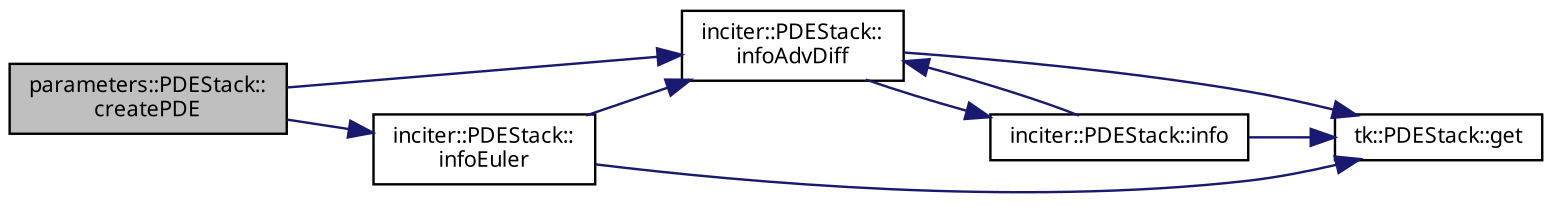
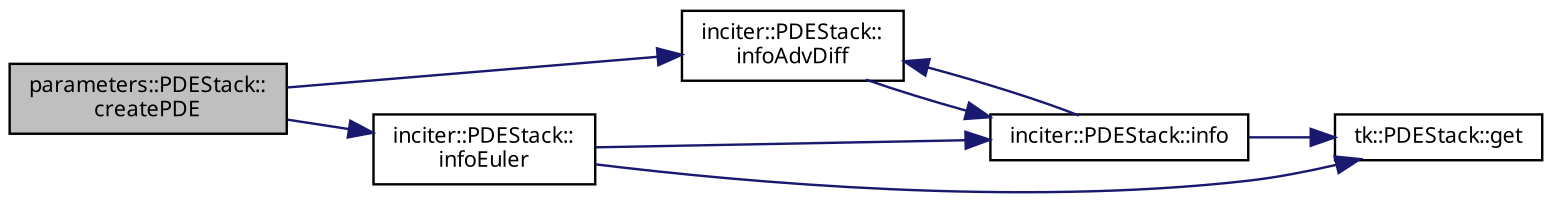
(1120, 73) -> none
(627, 102) -> (781, 144)
